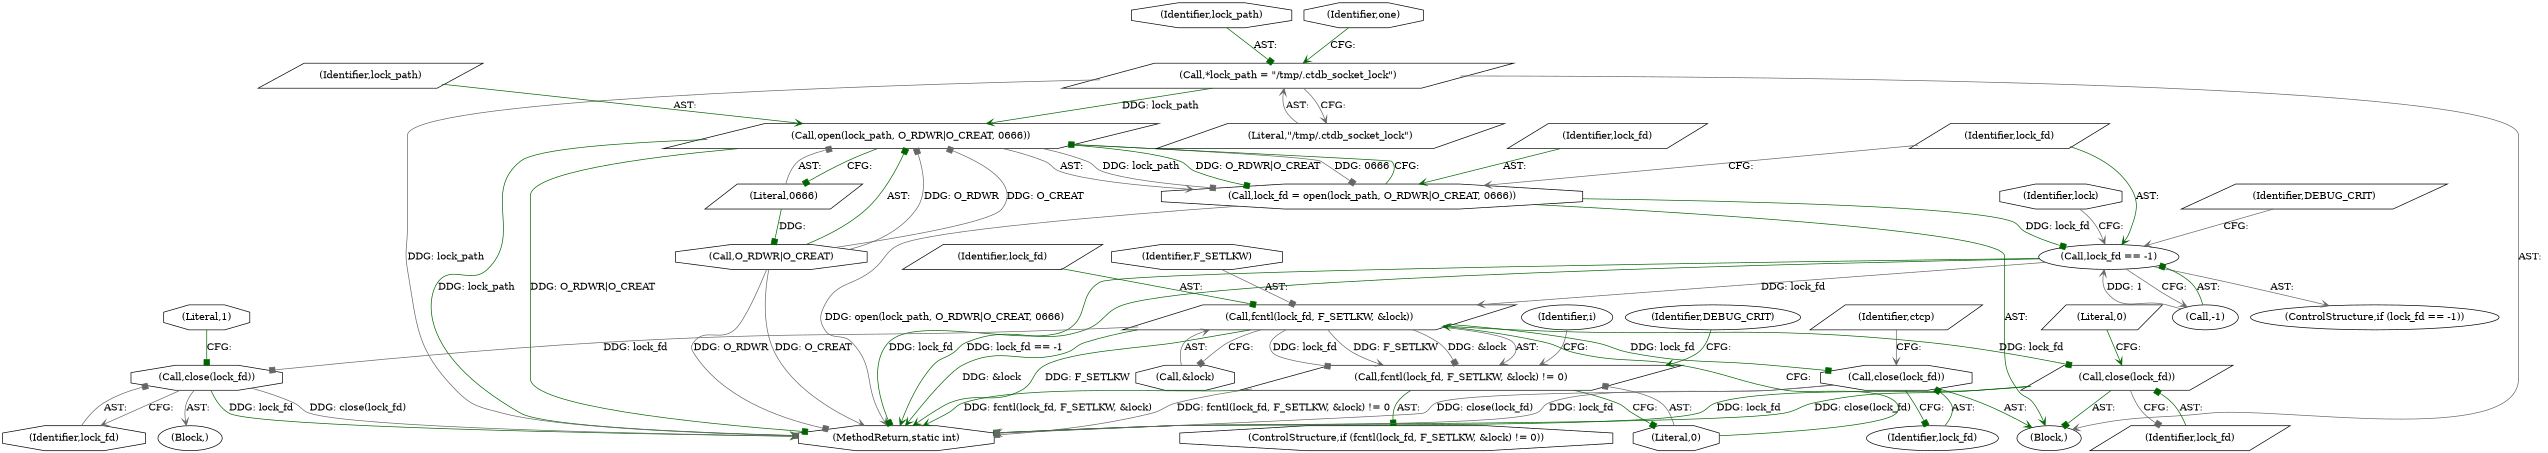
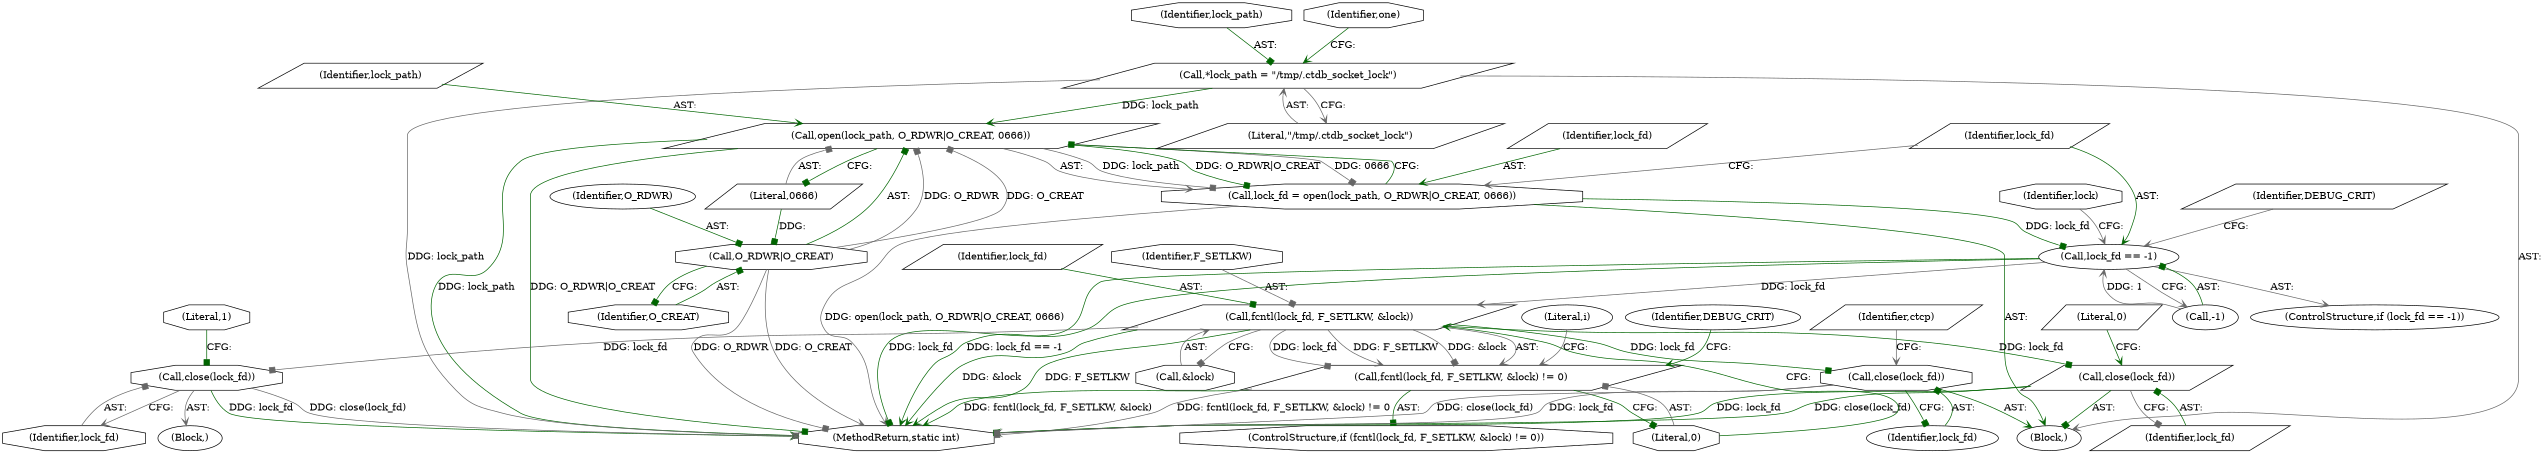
none -> (623, 197)
none -> (648, 317)
(1567, 317) -> (1567, 317)
